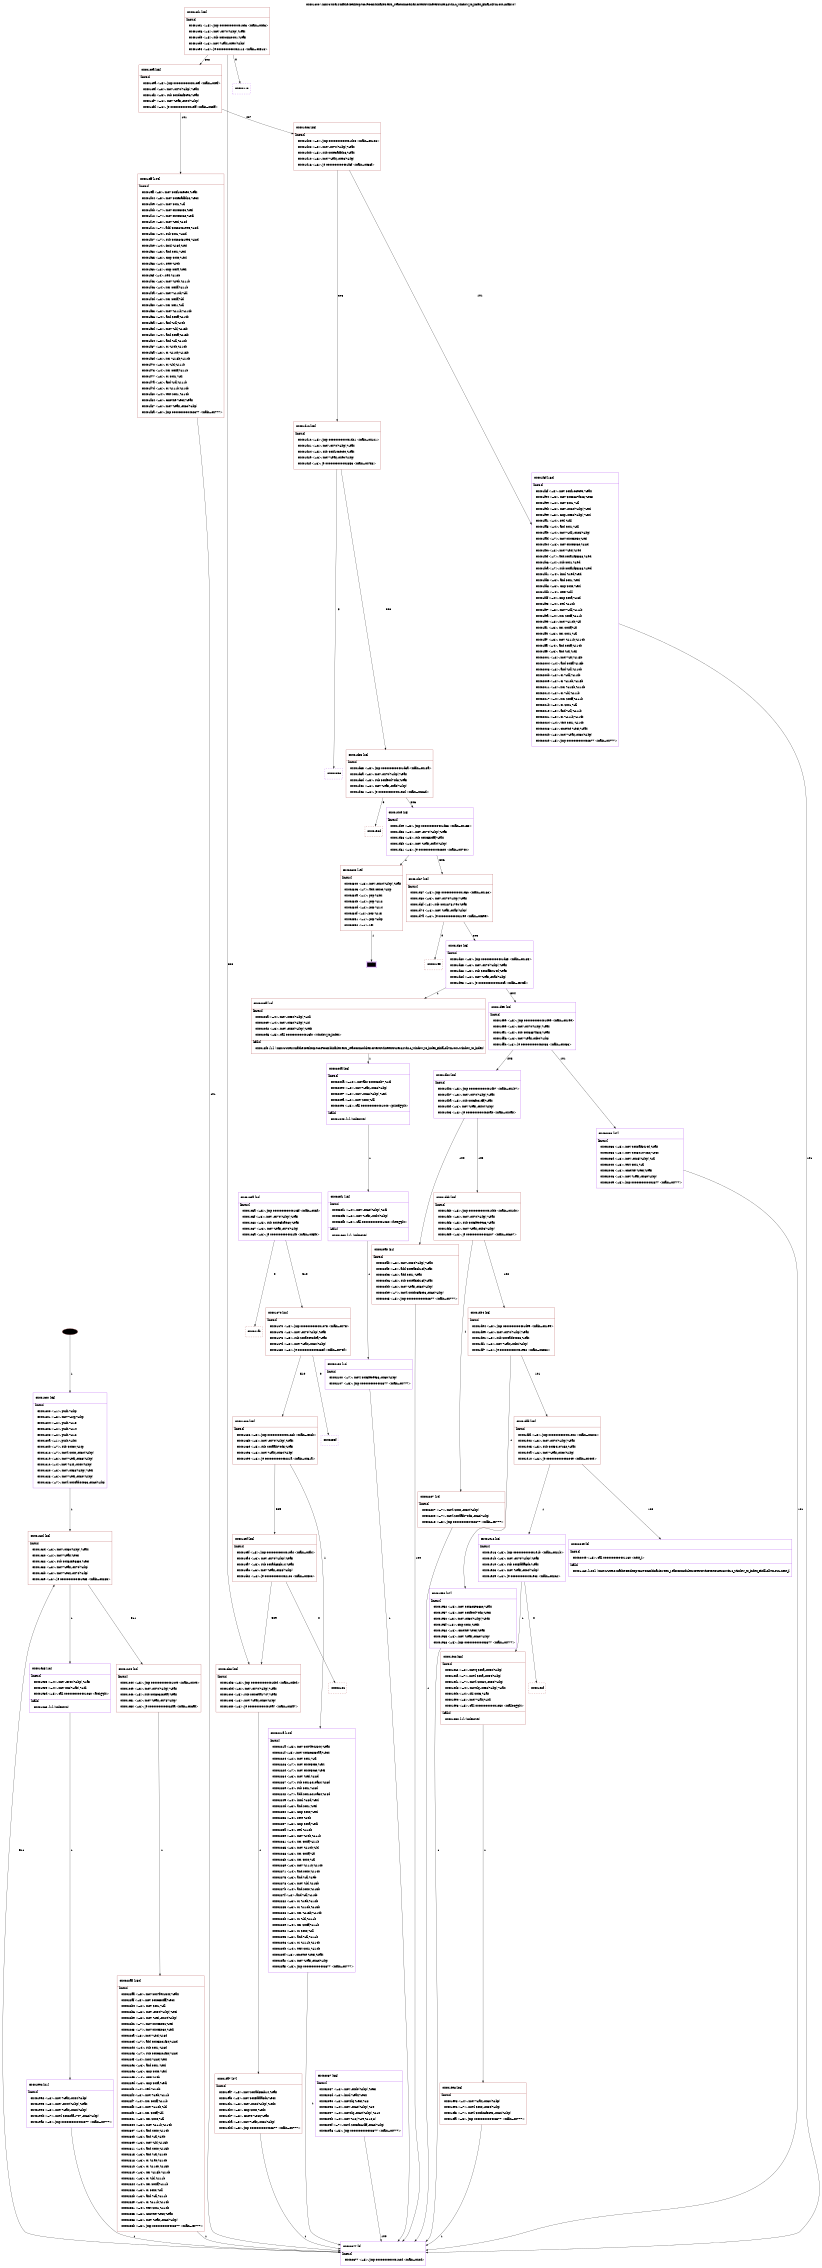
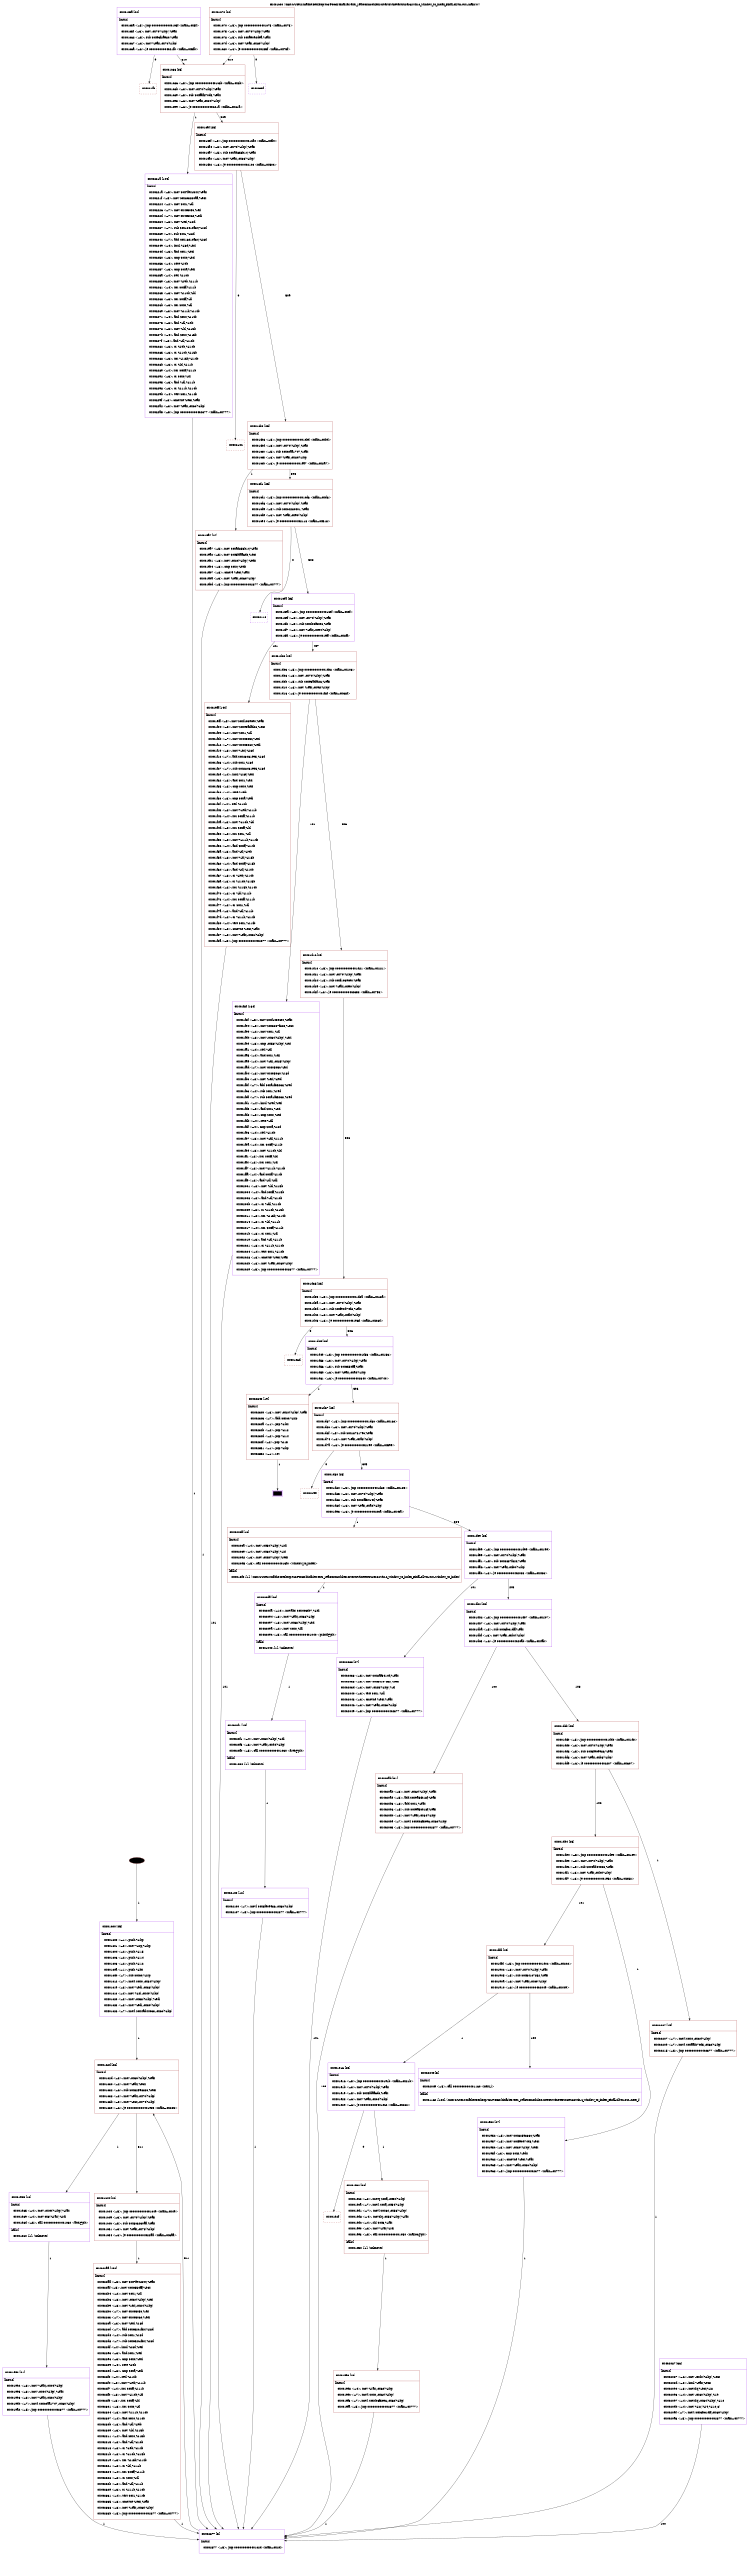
(180, 89) -> (313, 618)
(334, 774) -> none
(227, 860) -> (290, 473)
(294, 1273) -> (180, 59)
